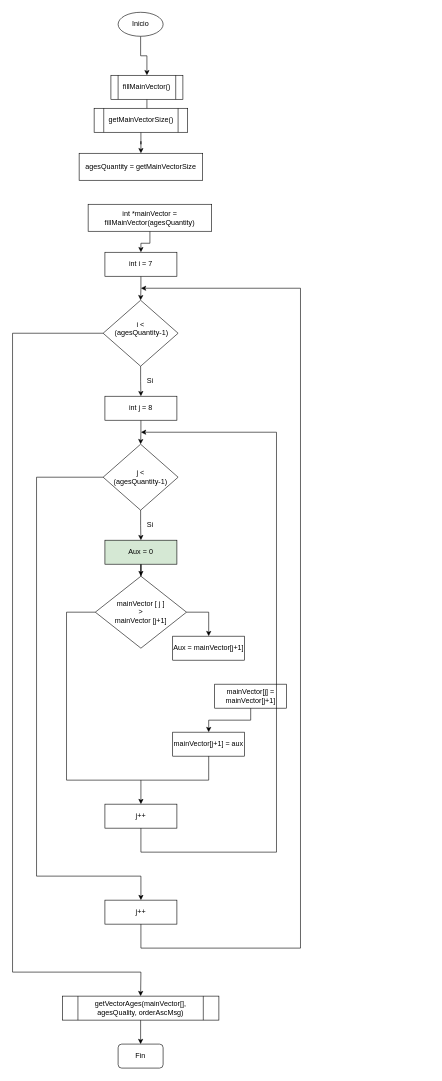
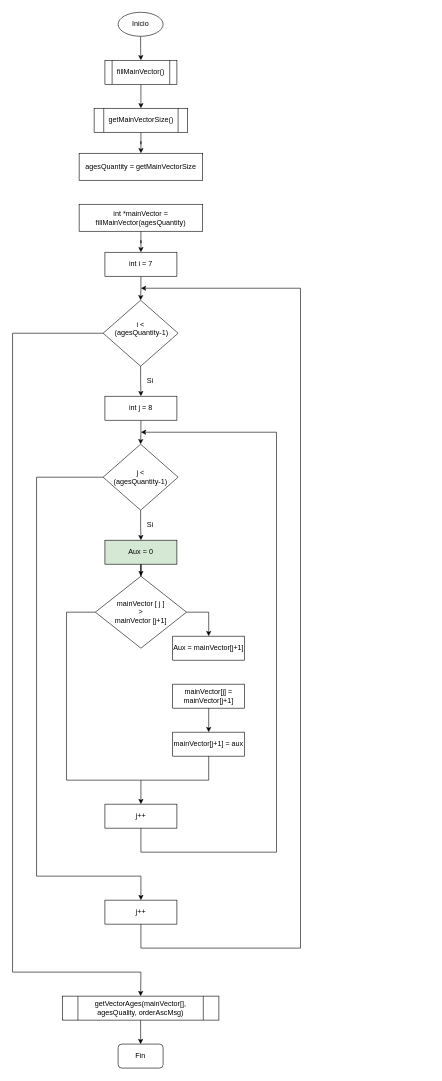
(147, 87) -> (141, 72)
(150, 218) -> (141, 218)
(251, 696) -> (209, 696)
